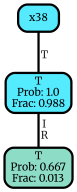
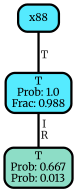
(39, 18) -> (39, 18)
(39, 168) -> (39, 168)
